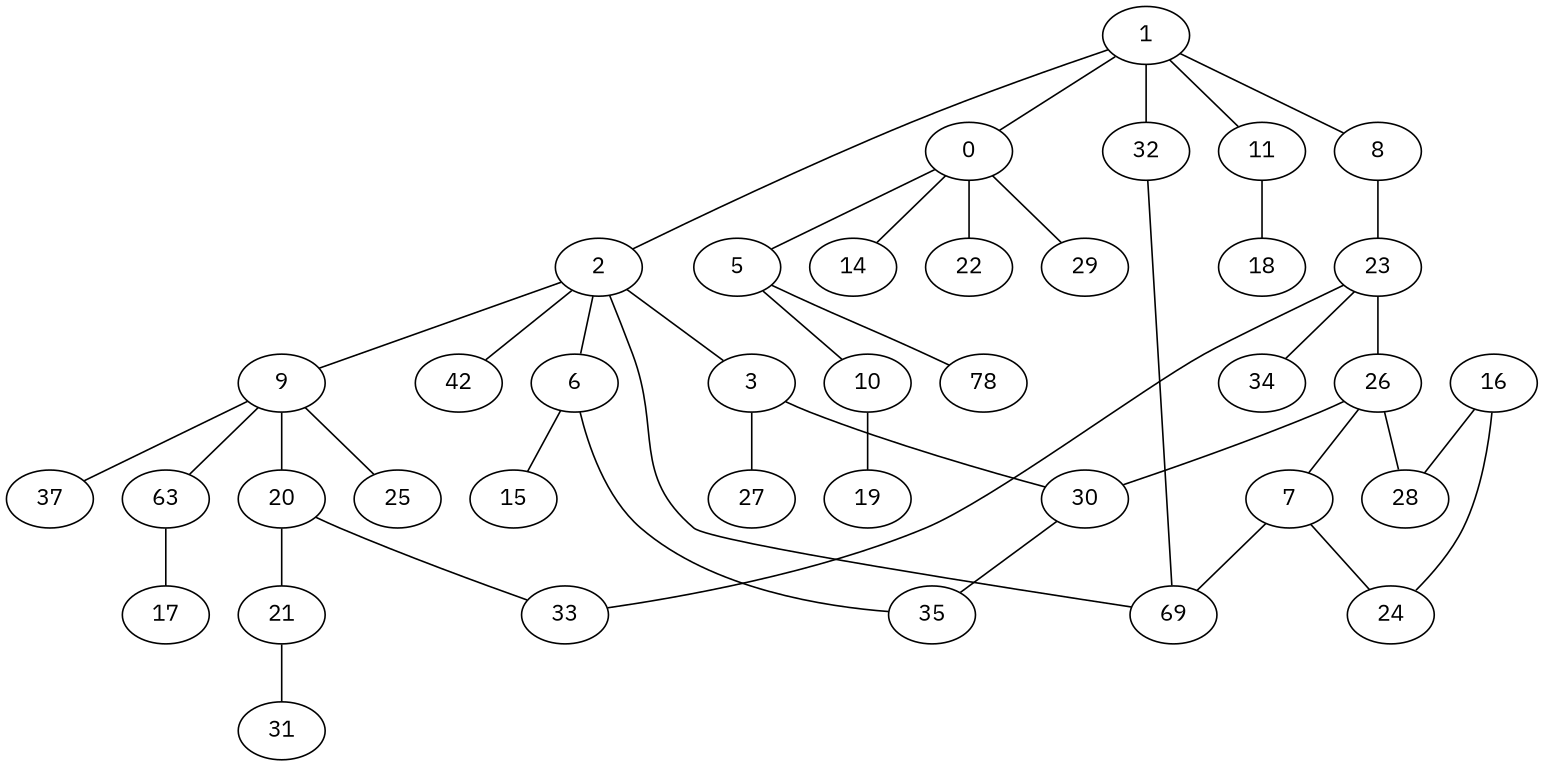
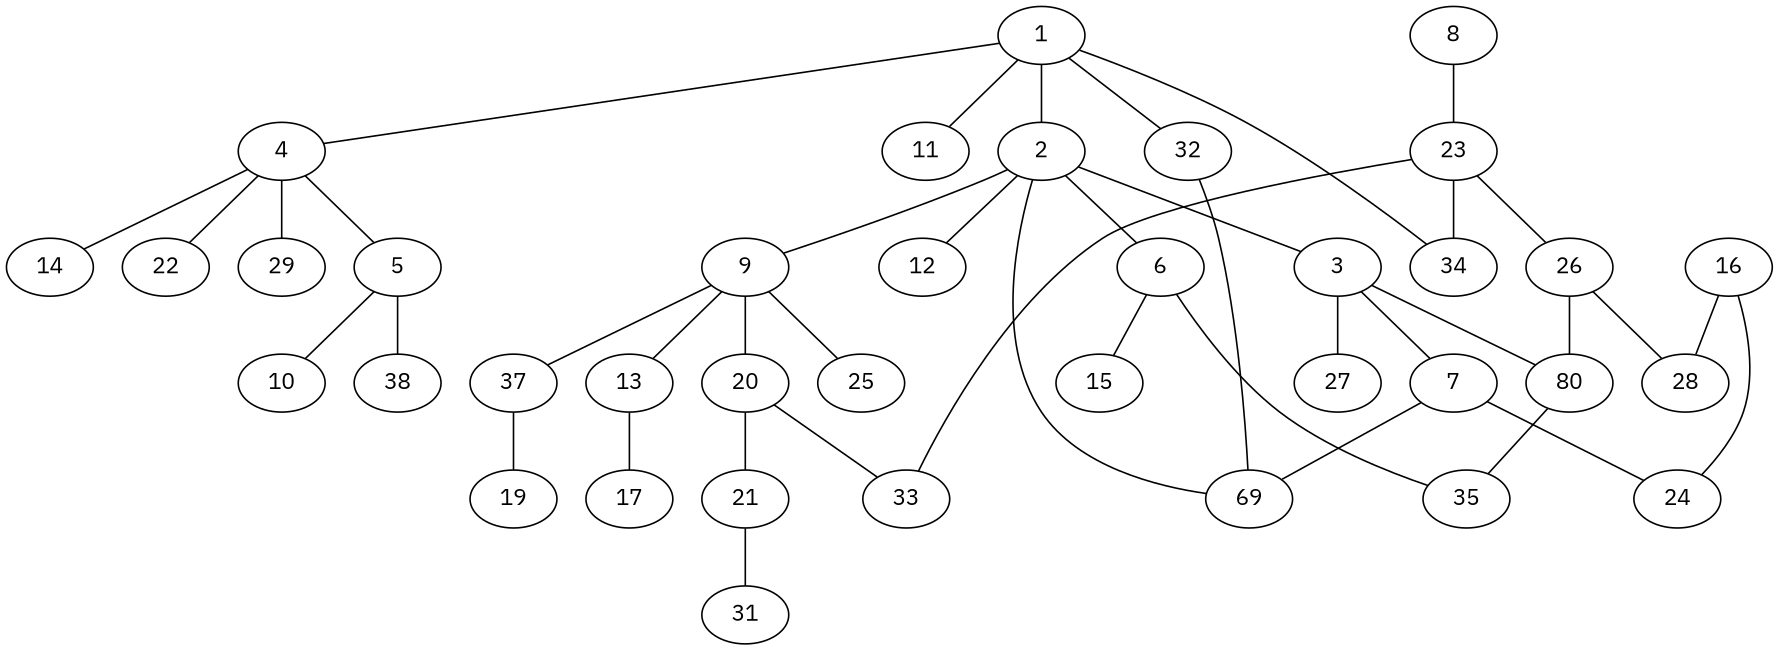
(1262, 93) -> (1262, 131)
(969, 151) -> (282, 151)
(1262, 267) -> none
(459, 383) -> (922, 267)
(984, 383) -> (398, 383)
(1334, 441) -> (1395, 325)
(868, 444) -> (514, 441)
(166, 499) -> (629, 383)
(1085, 499) -> (1569, 383)
